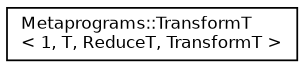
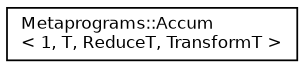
(152, 34) -> (152, 34)
